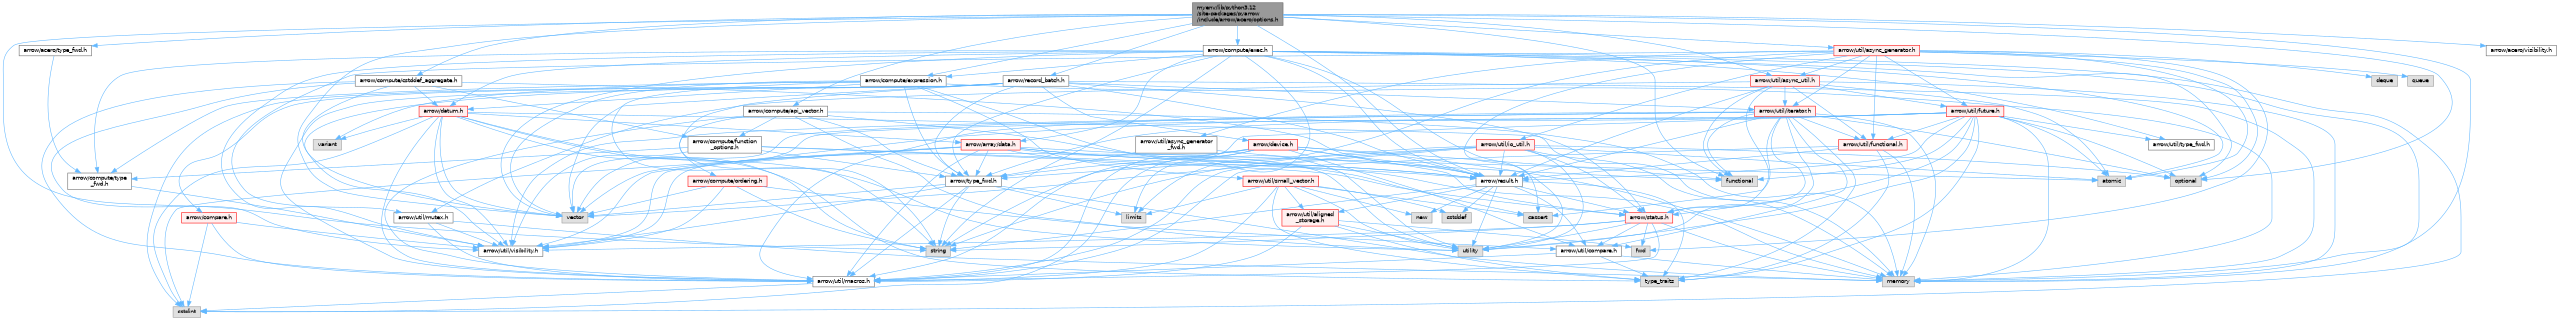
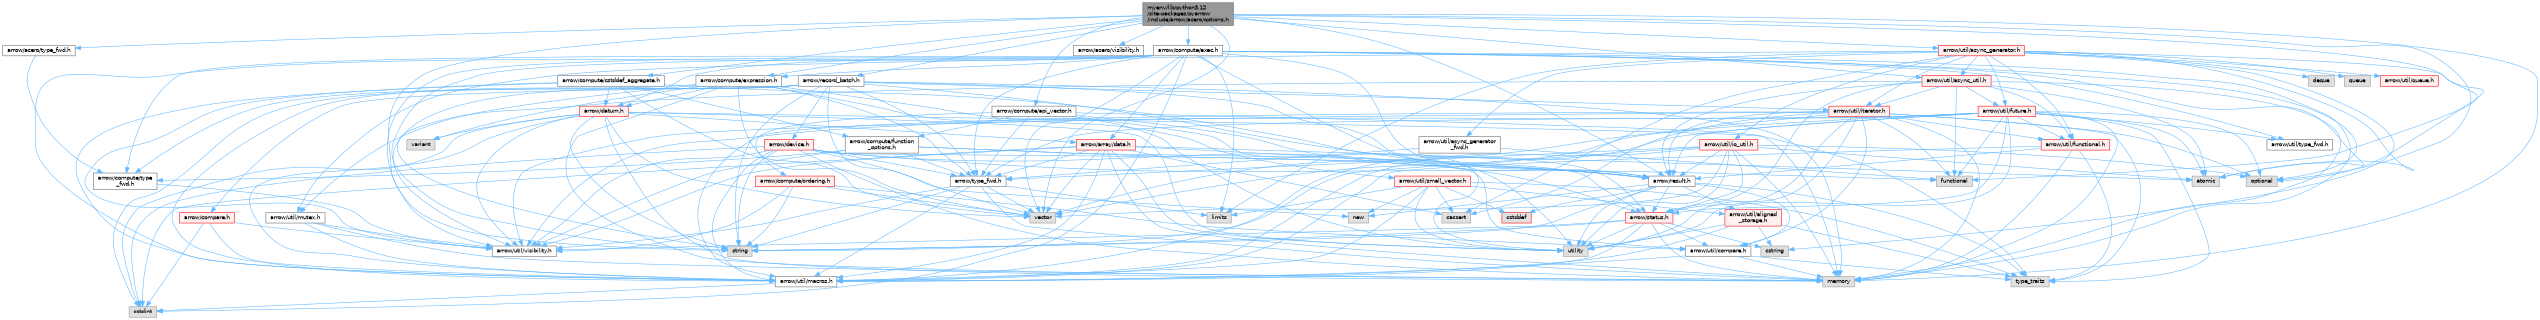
none -> (2409, 81)
(1387, 161) -> (1020, 195)
(388, 203) -> (130, 77)
(1457, 218) -> (1517, 218)
(1641, 251) -> (1775, 251)
